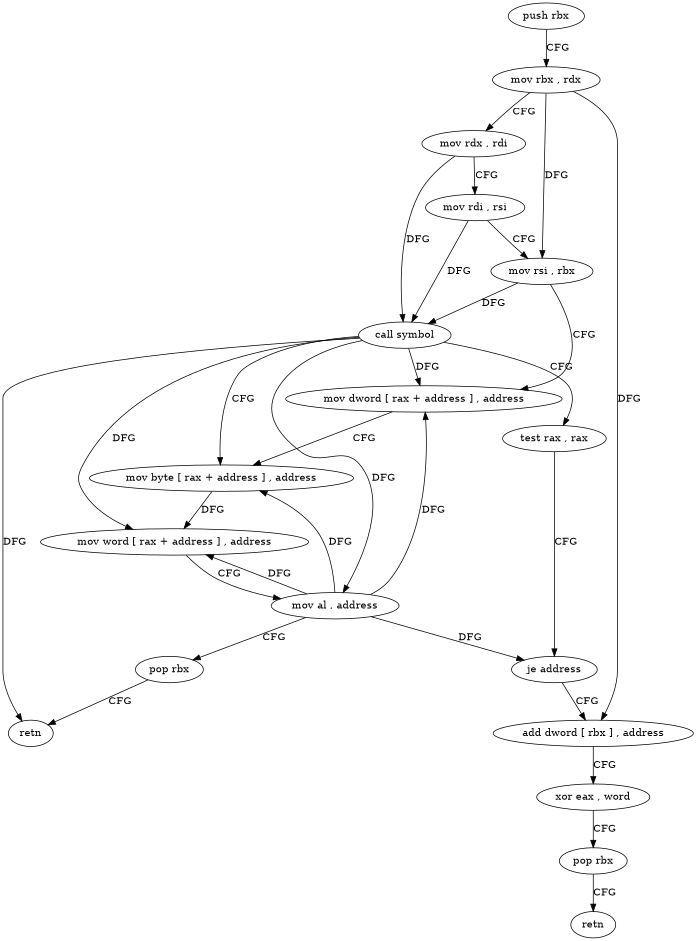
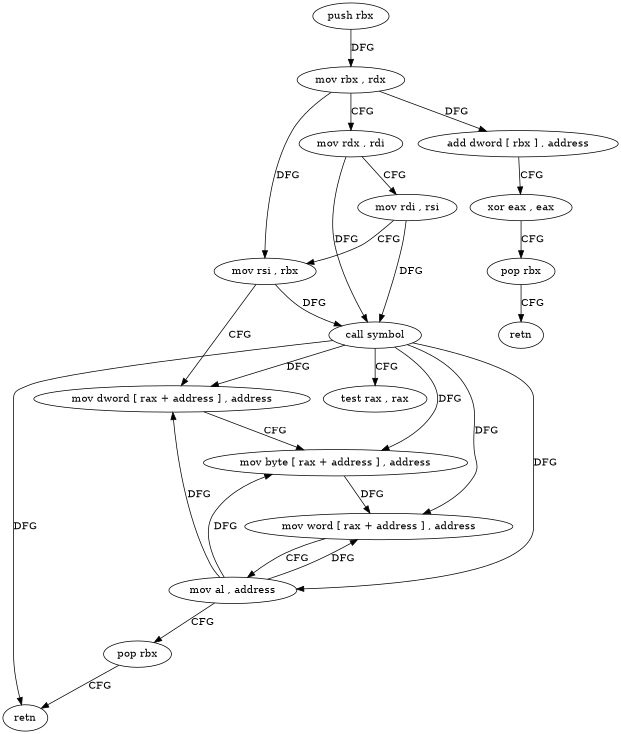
(558, 48) -> (363, 48)
(243, 399) -> (450, 399)
(554, 670) -> none
(593, 797) -> (521, 208)
